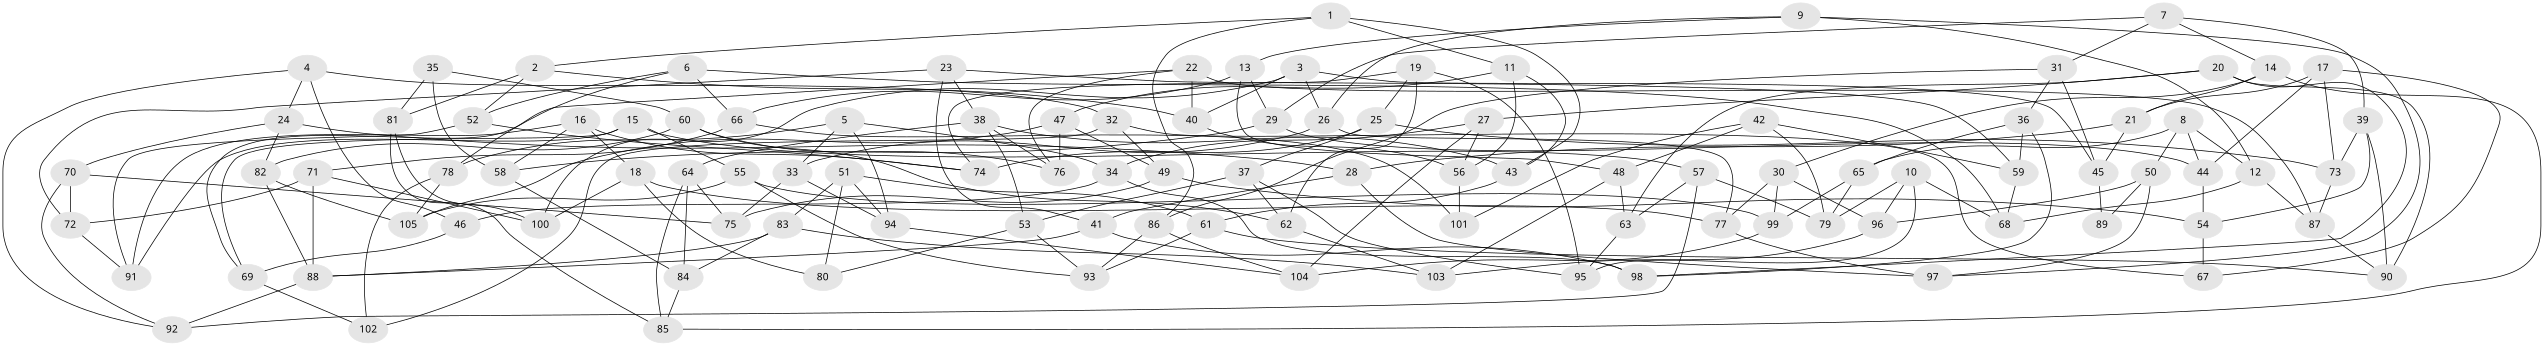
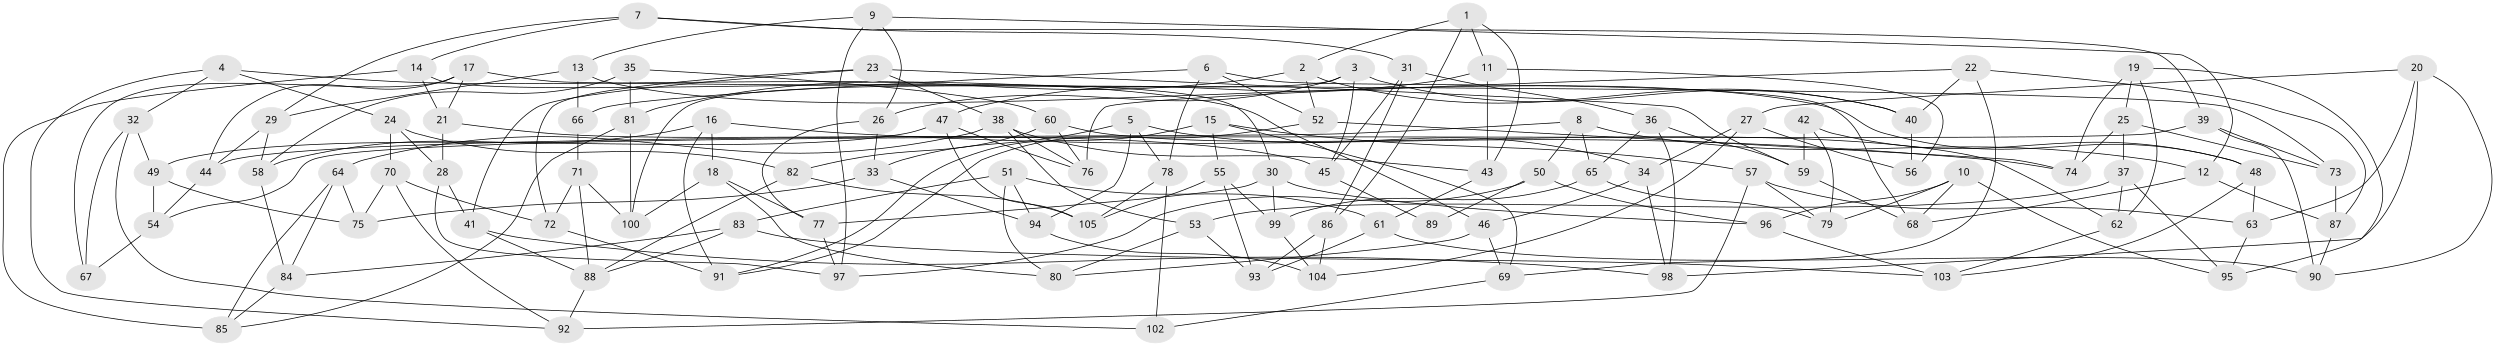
(1459, 225) -> none
none -> (1224, 263)
